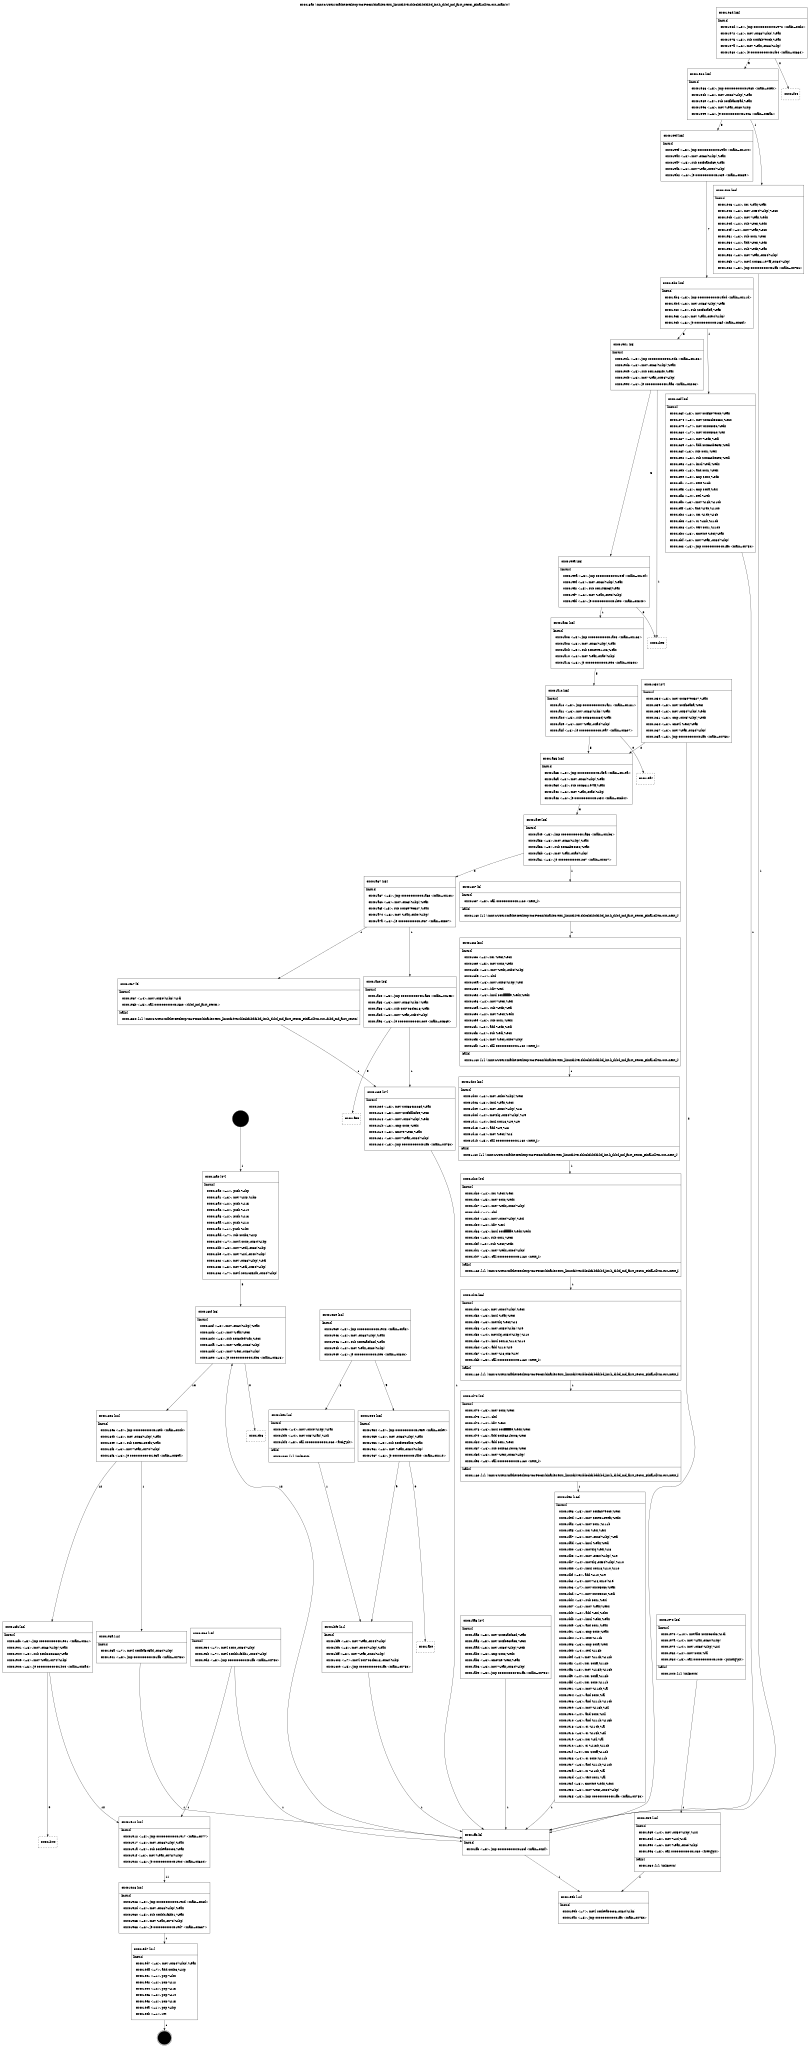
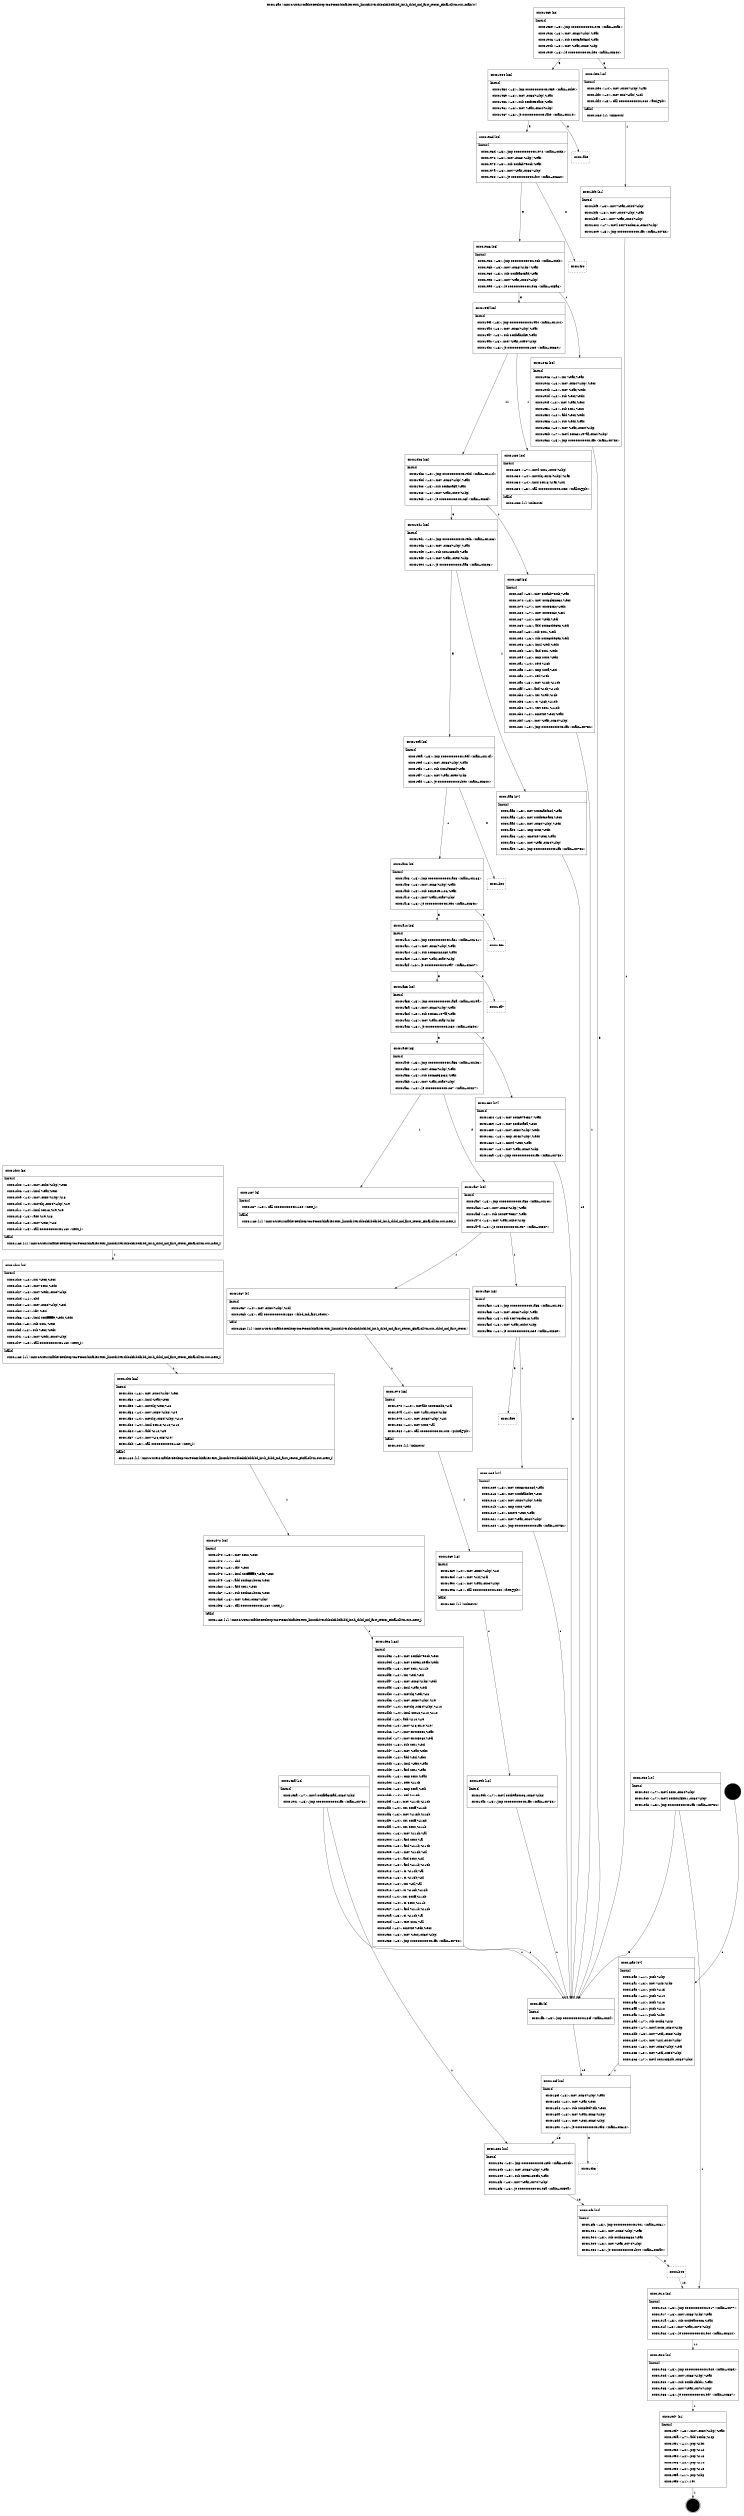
(708, 229) -> (507, 402)
none -> (547, 480)
(657, 513) -> (484, 682)
(638, 747) -> (497, 1062)
(760, 871) -> (599, 1038)
none -> (496, 946)
(570, 1002) -> none
(329, 1054) -> (384, 1360)
(242, 1284) -> (615, 2071)
(386, 1541) -> (528, 125)
(142, 1545) -> (393, 1987)
(68, 1755) -> (680, 2282)
(282, 1808) -> (629, 1952)
(507, 1808) -> (582, 1207)
(551, 1873) -> (542, 1902)
